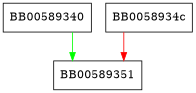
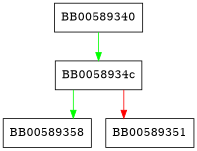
(73, 42) -> (99, 42)
none -> (47, 133)
